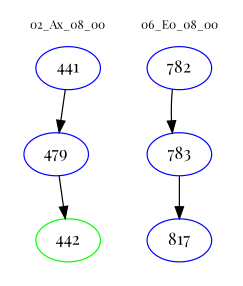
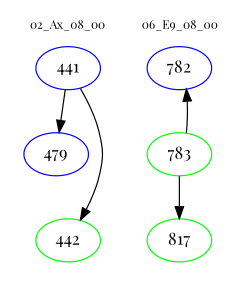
(180, 26) -> (180, 26)
(171, 105) -> (187, 117)
(179, 154) -> (179, 154)
(61, 191) -> (102, 148)
(179, 240) -> (179, 240)
